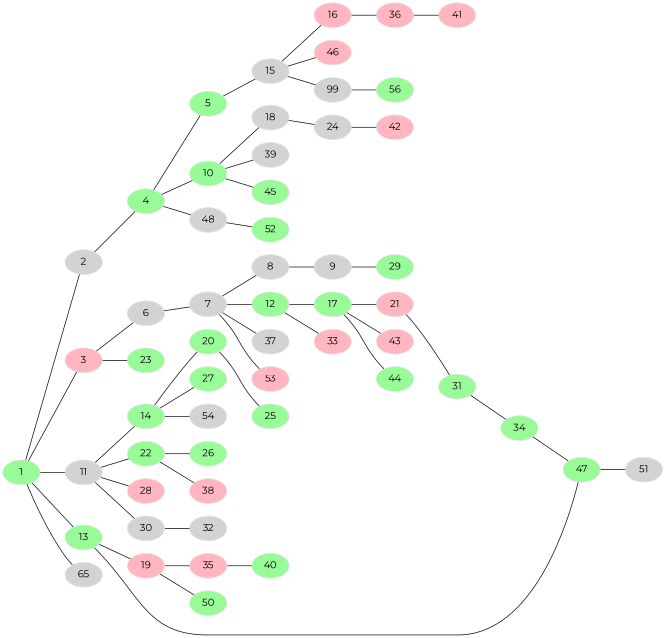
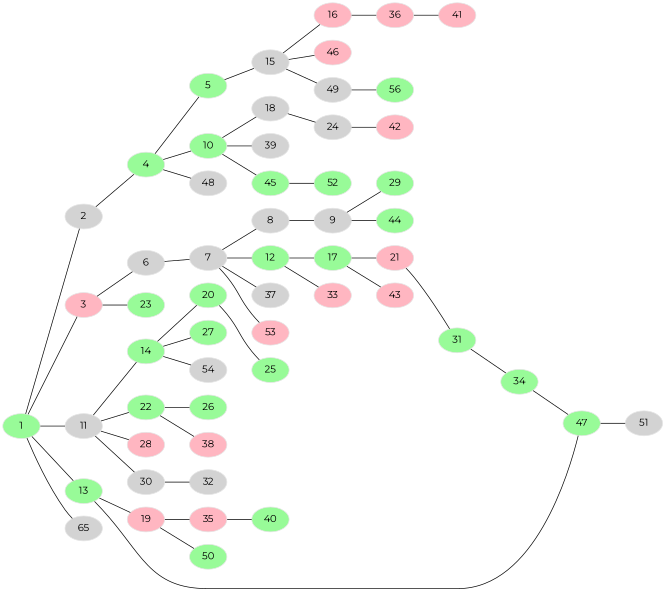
(333, 90) -> (333, 90)
(239, 225) -> (302, 183)
(364, 342) -> (364, 221)
